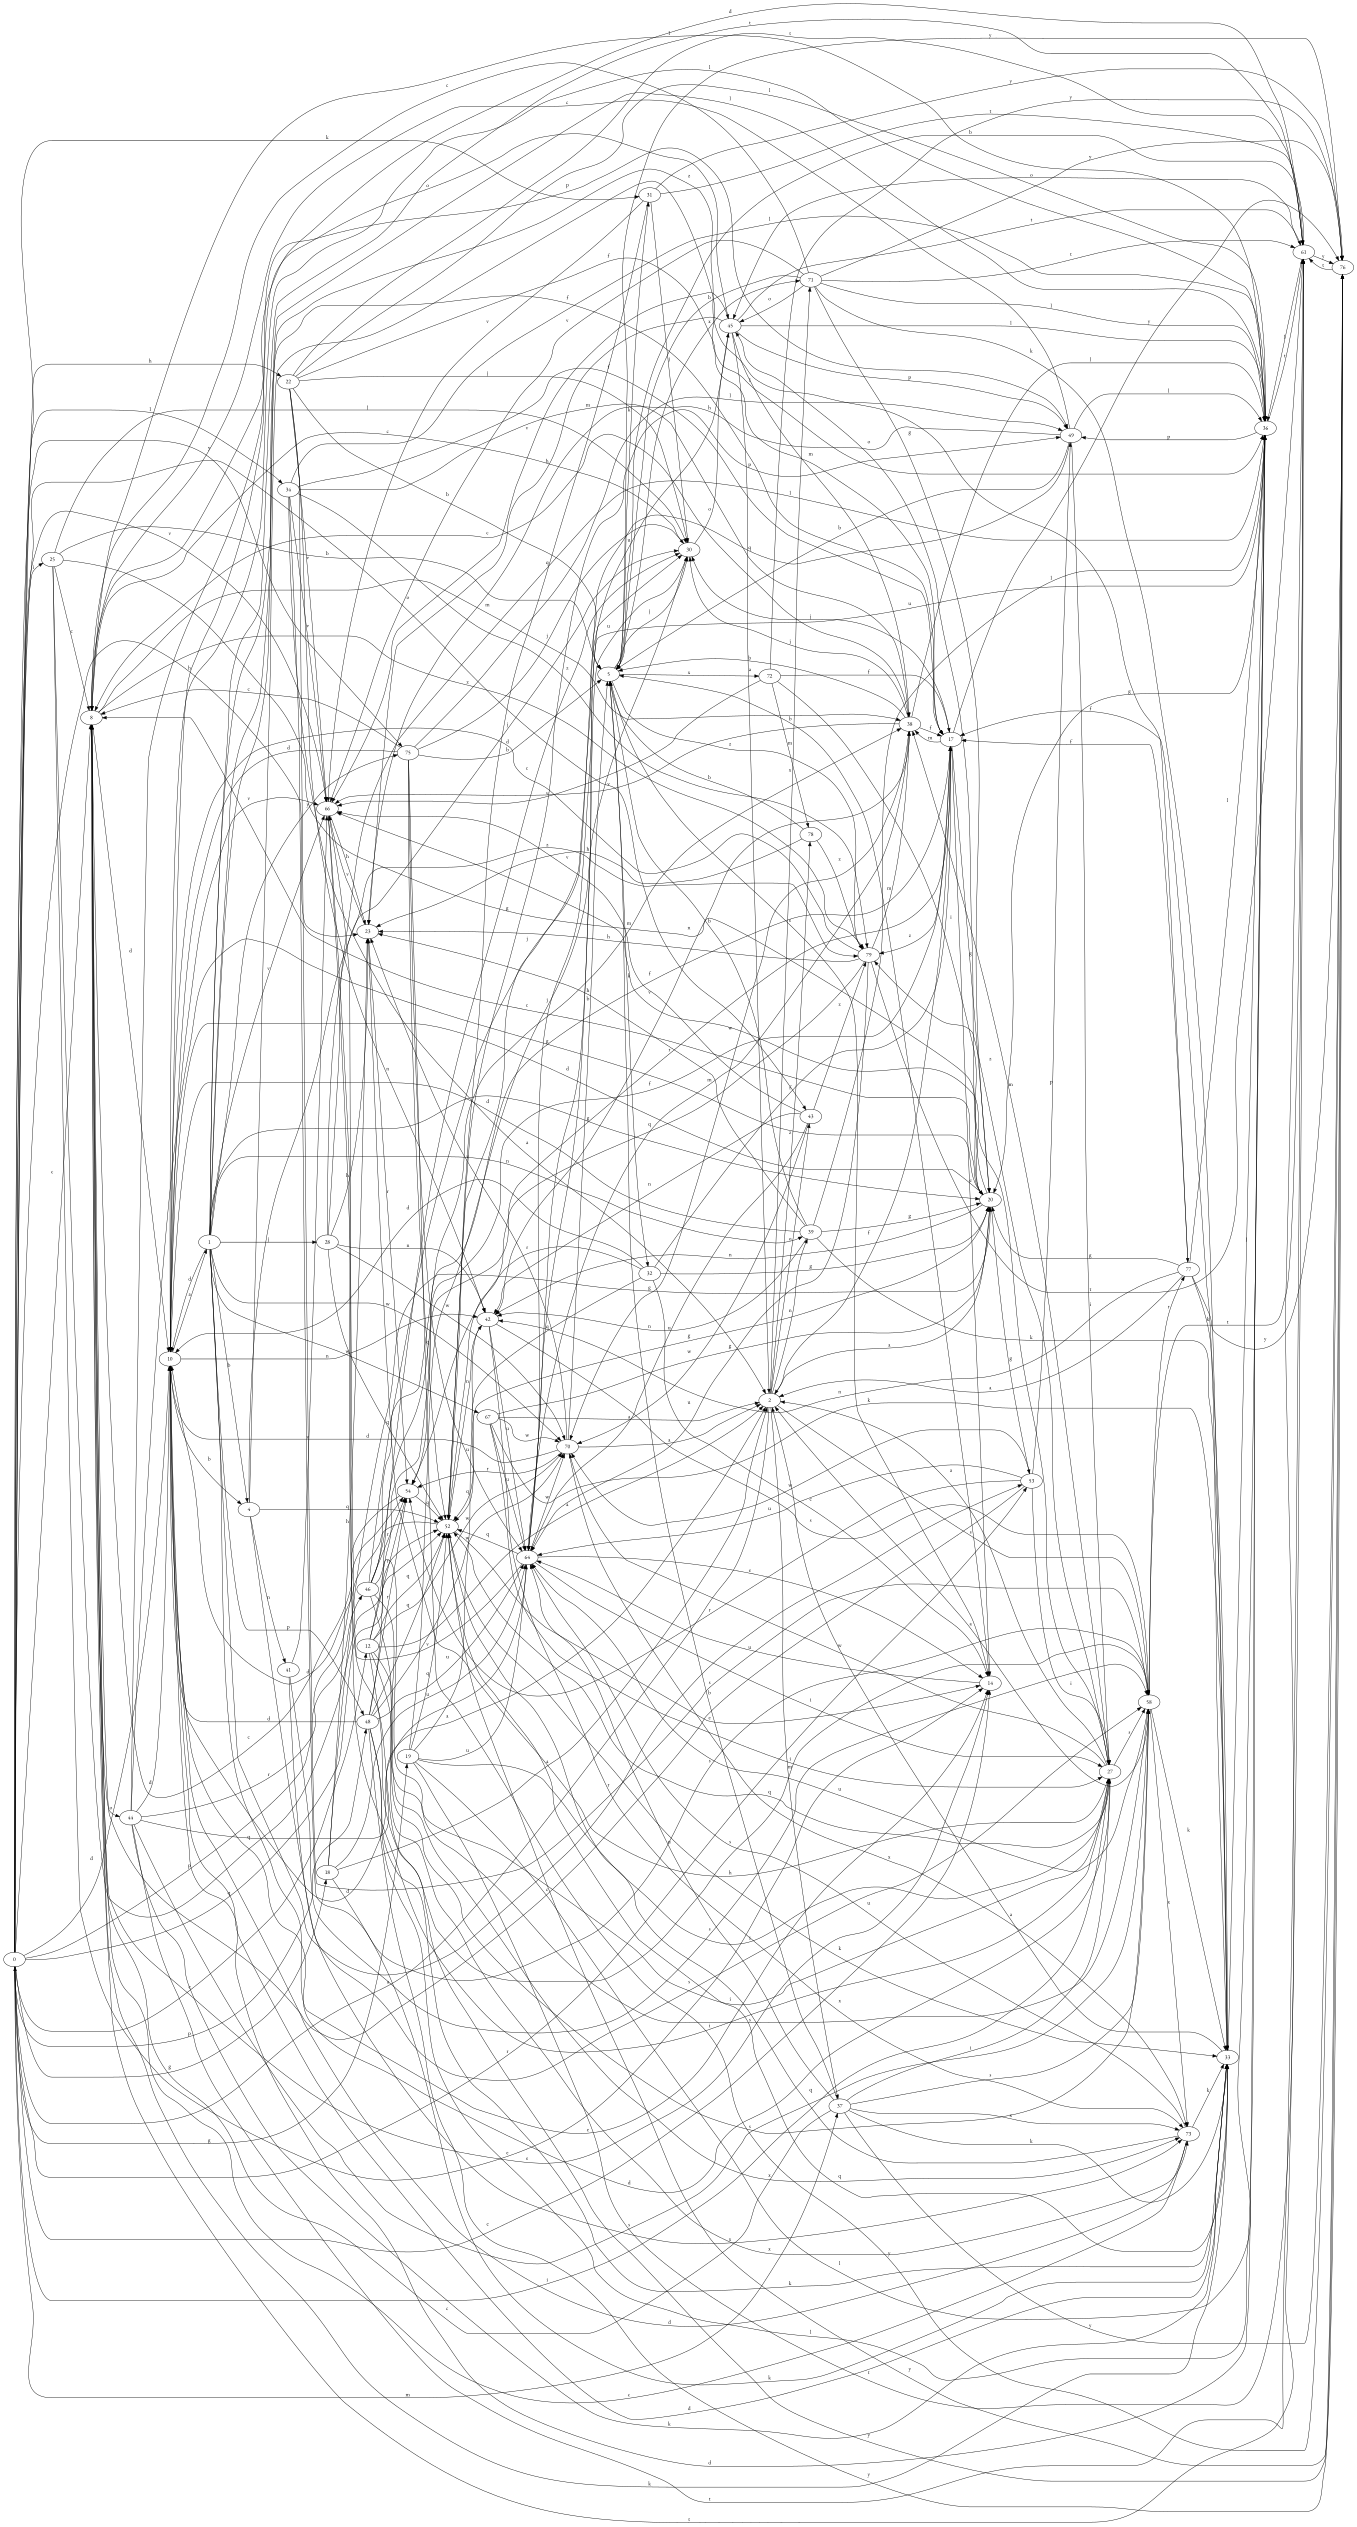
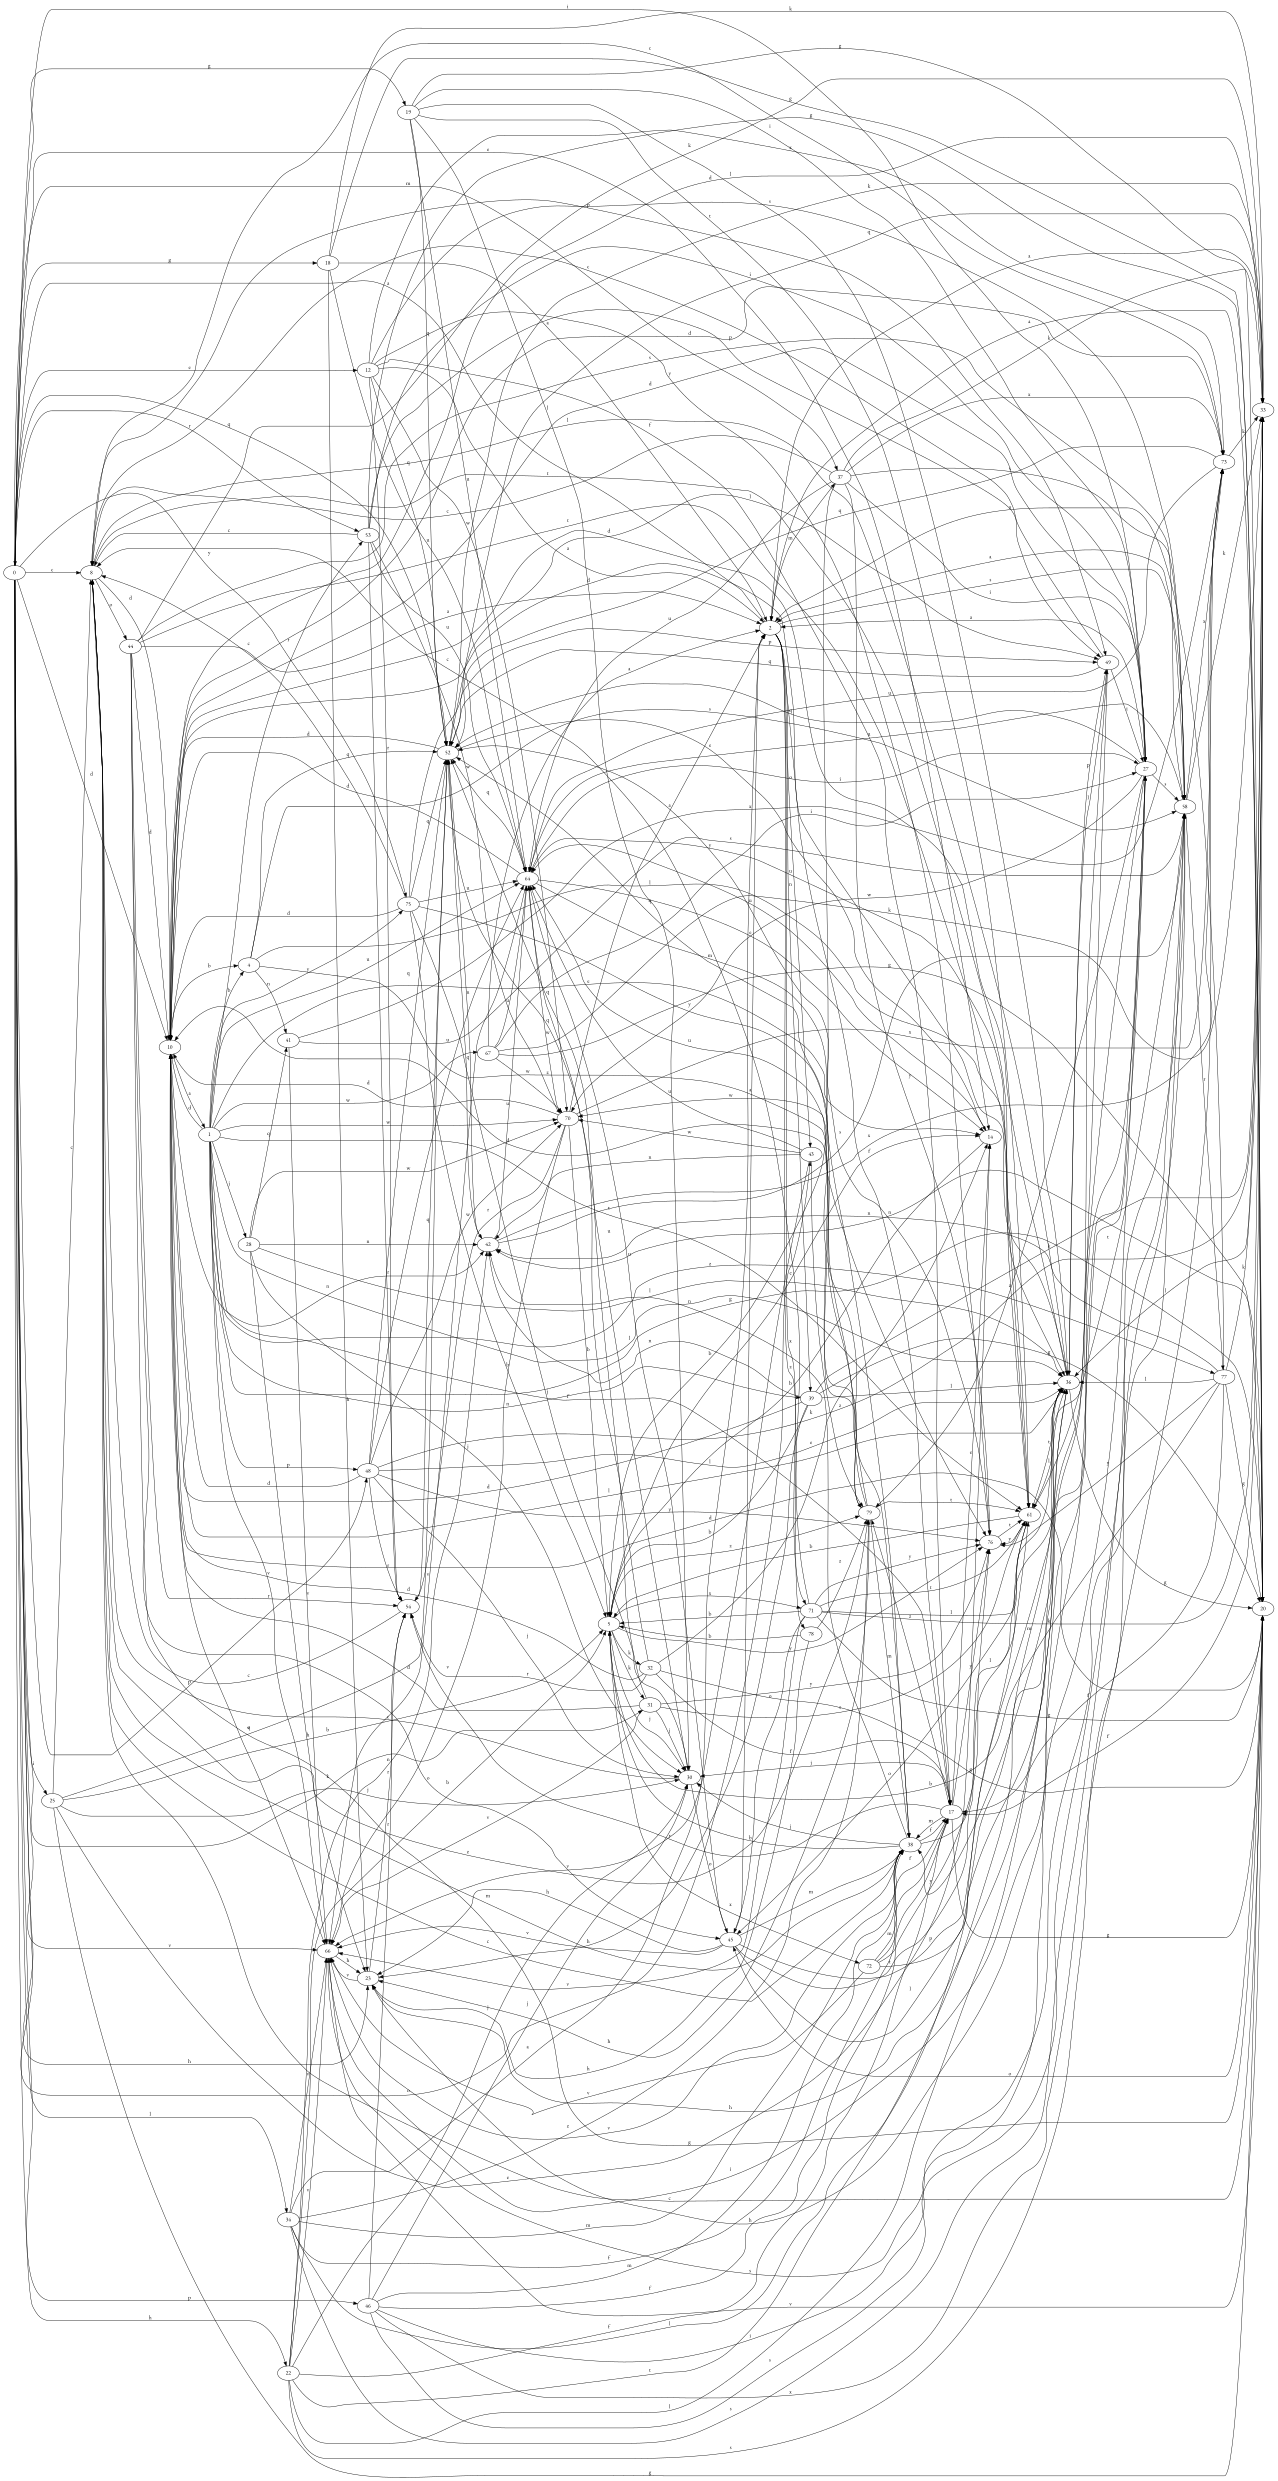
(844, 534) -> (998, 1739)
(790, 753) -> (892, 1937)
(527, 768) -> (528, 1636)
none -> (330, 986)
(490, 1199) -> (490, 1546)
(1005, 1333) -> (1230, 300)
(368, 1389) -> (268, 1144)
none -> (197, 1584)
(154, 1964) -> none
(191, 2165) -> none
